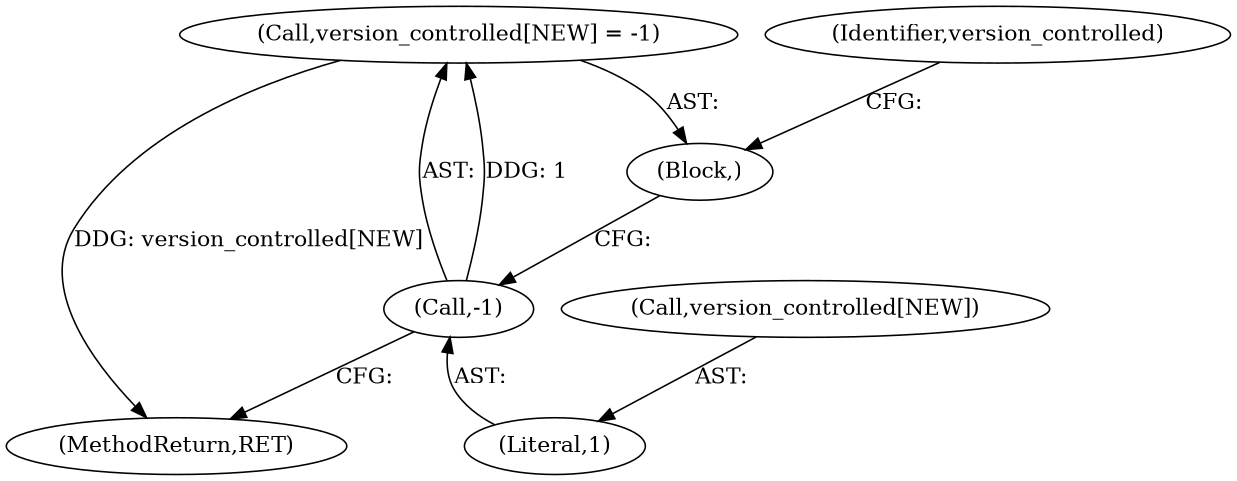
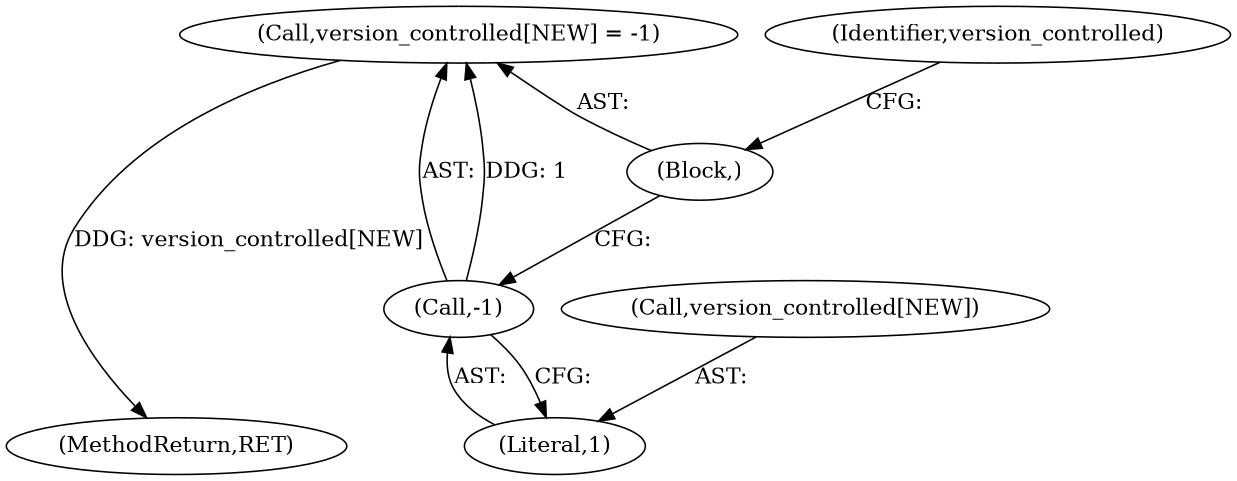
(636, 86) -> (579, 116)
(329, 372) -> (520, 365)
